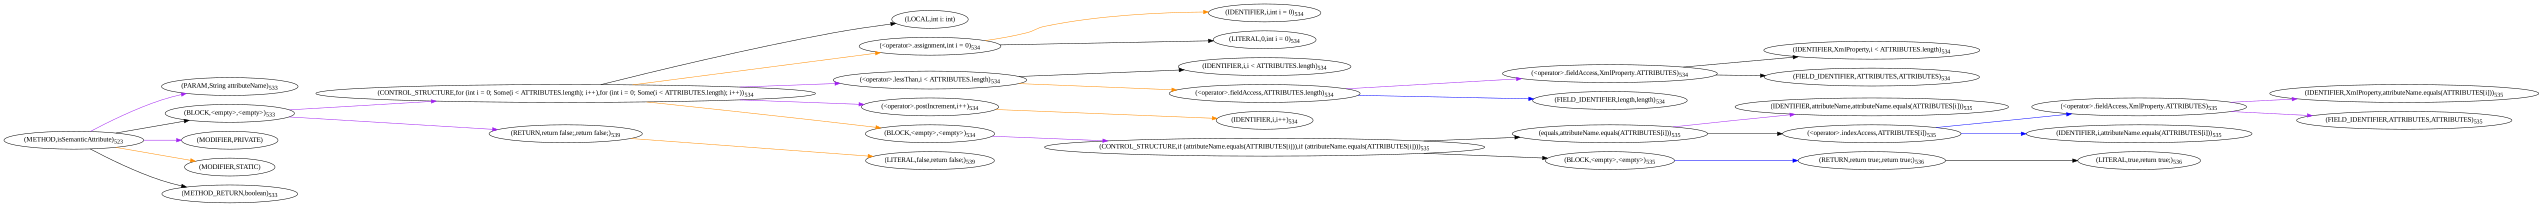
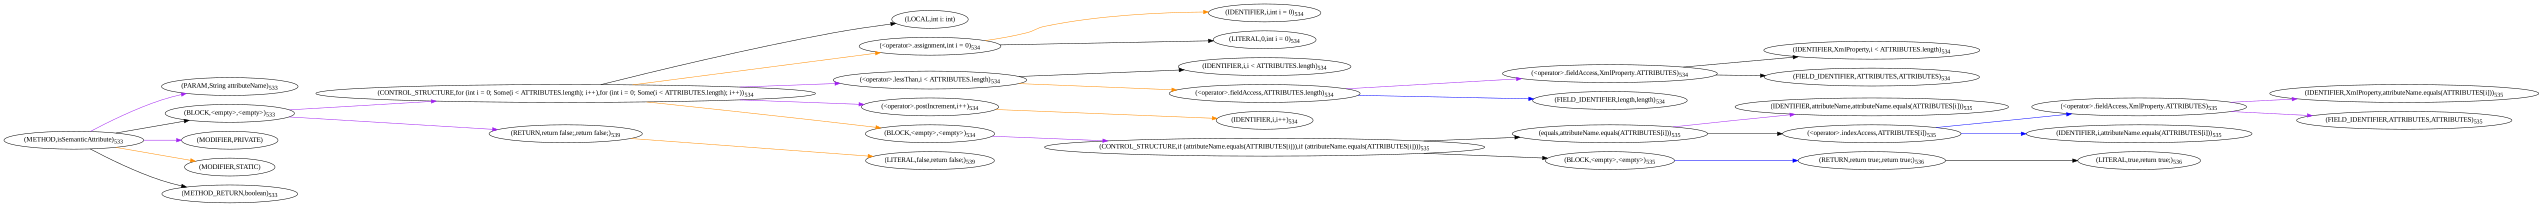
(119, 139) -> (119, 139)
